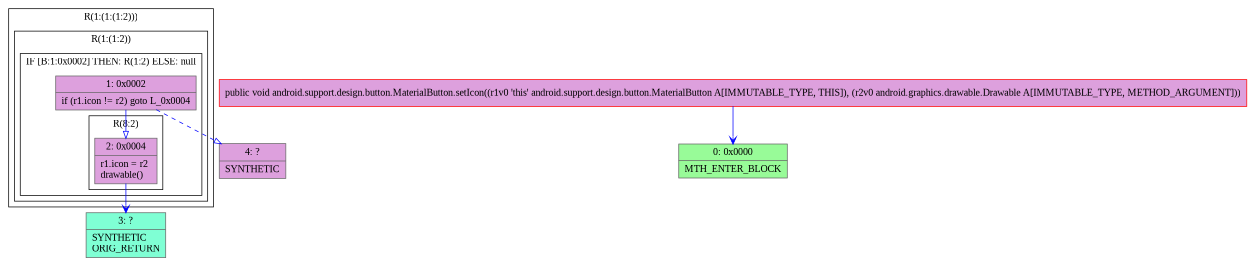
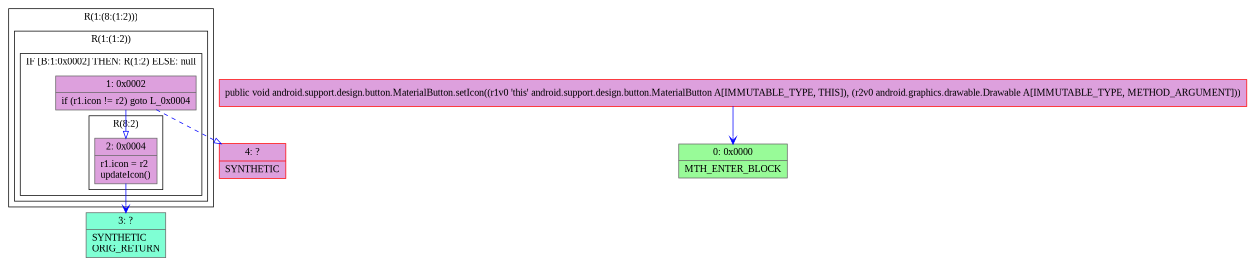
(111, 17) -> (111, 17)
(253, 161) -> (253, 161)
(122, 175) -> (126, 175)
